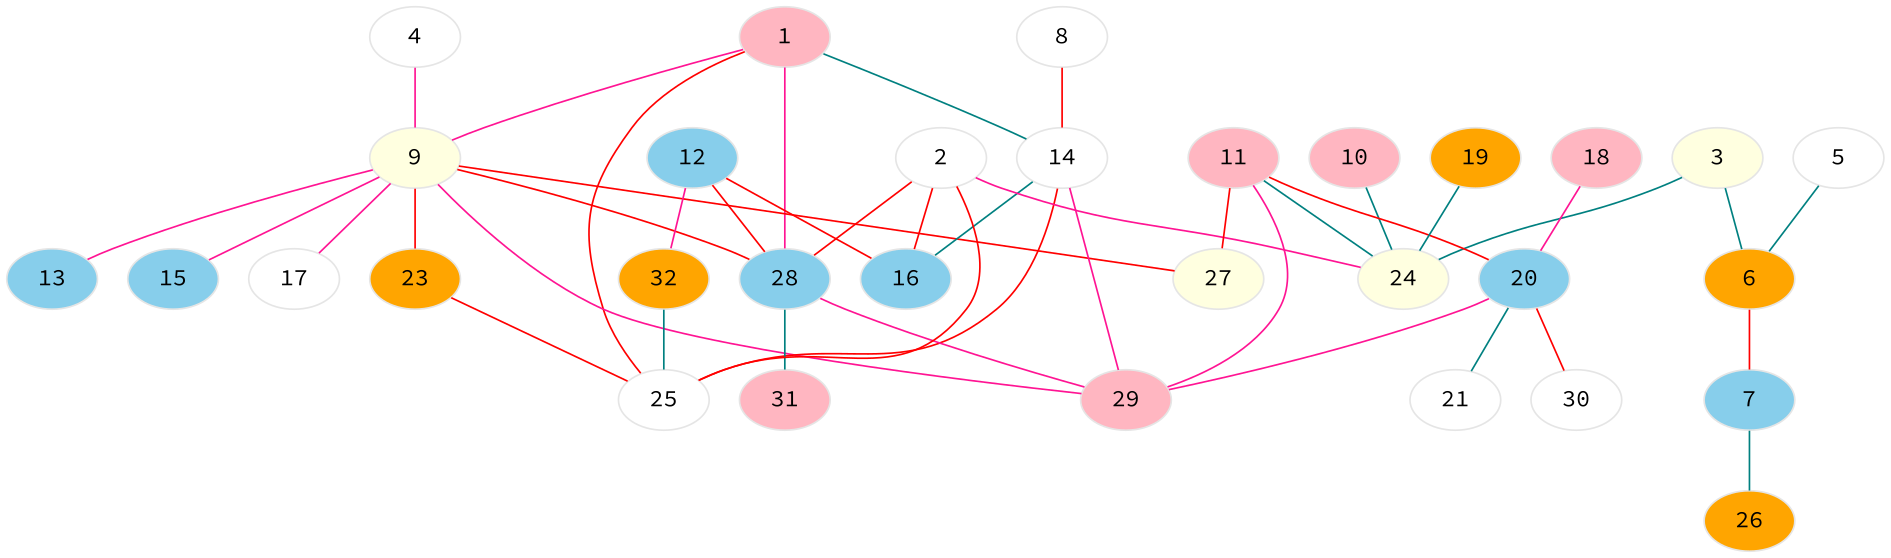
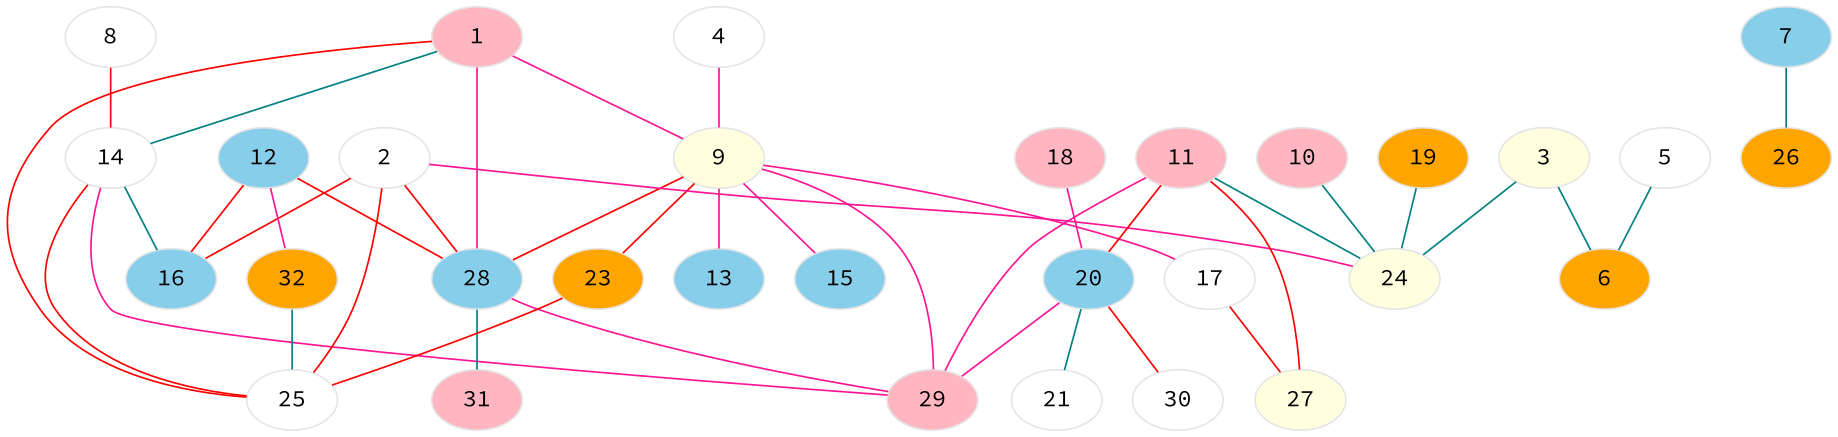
(835, 221) -> (1255, 340)
(1749, 340) -> none
